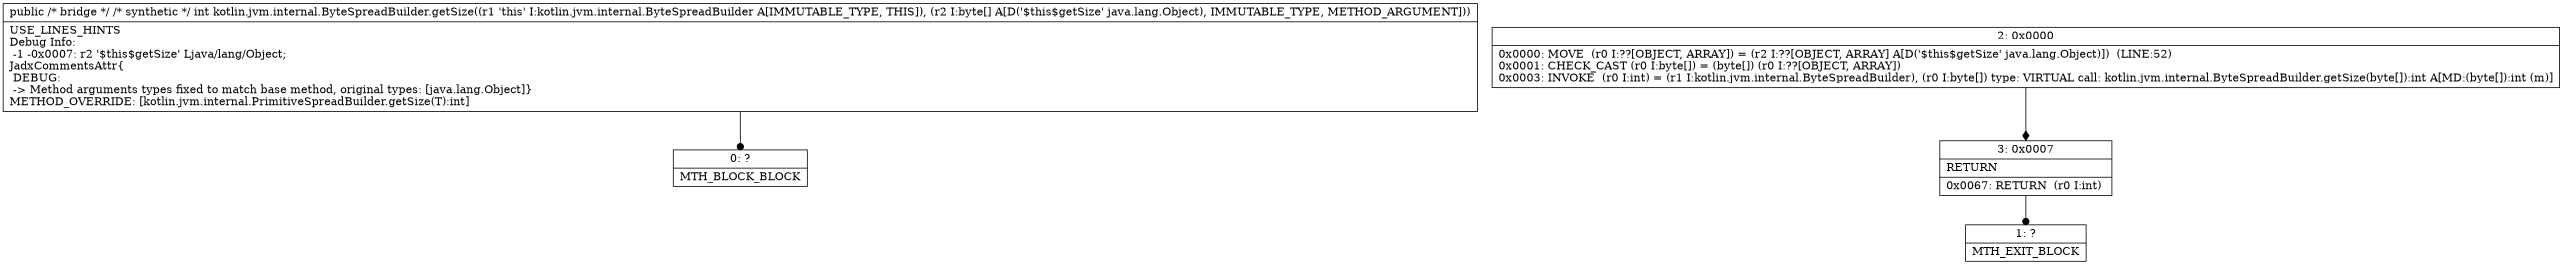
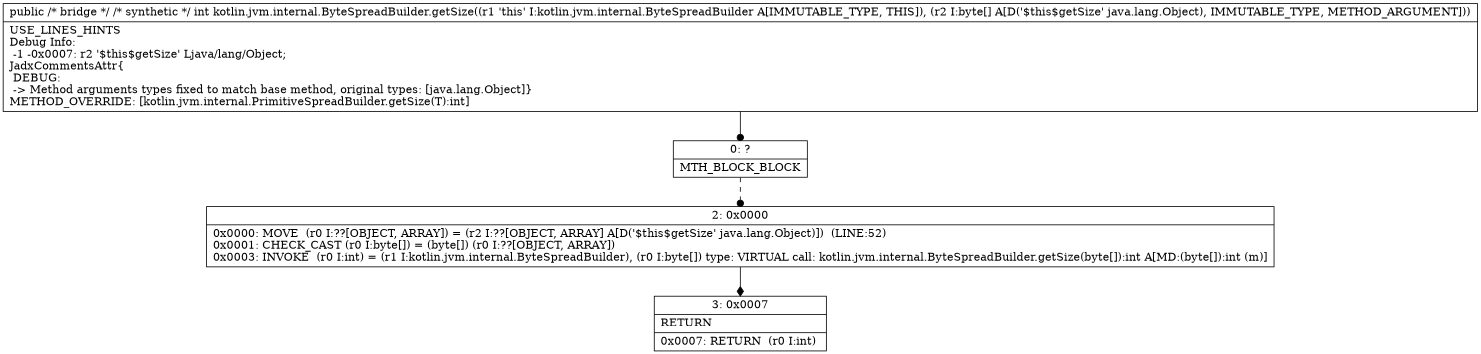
(2026, 186) -> (740, 341)
none -> (740, 189)
(2026, 243) -> none
